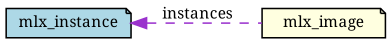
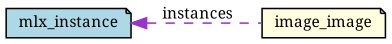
(324, 23) -> (324, 23)
